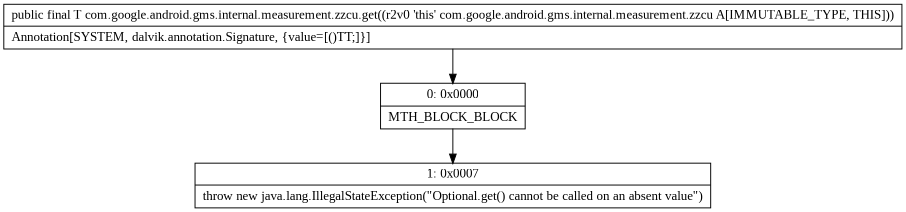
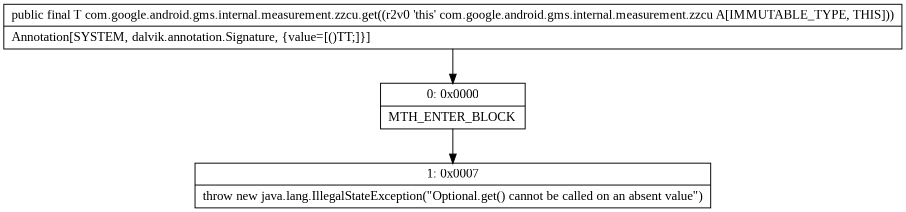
(453, 117) -> (452, 117)
